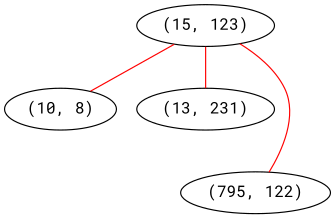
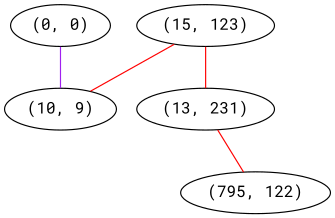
none -> (60, 26)
(288, 100) -> (231, 151)
(60, 109) -> (60, 109)
